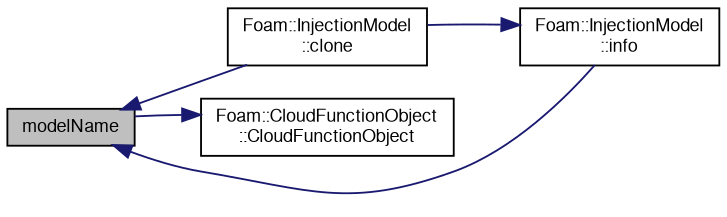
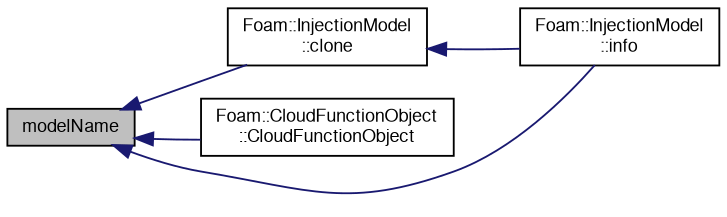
(464, 24) -> (483, 49)
(158, 115) -> (177, 140)
